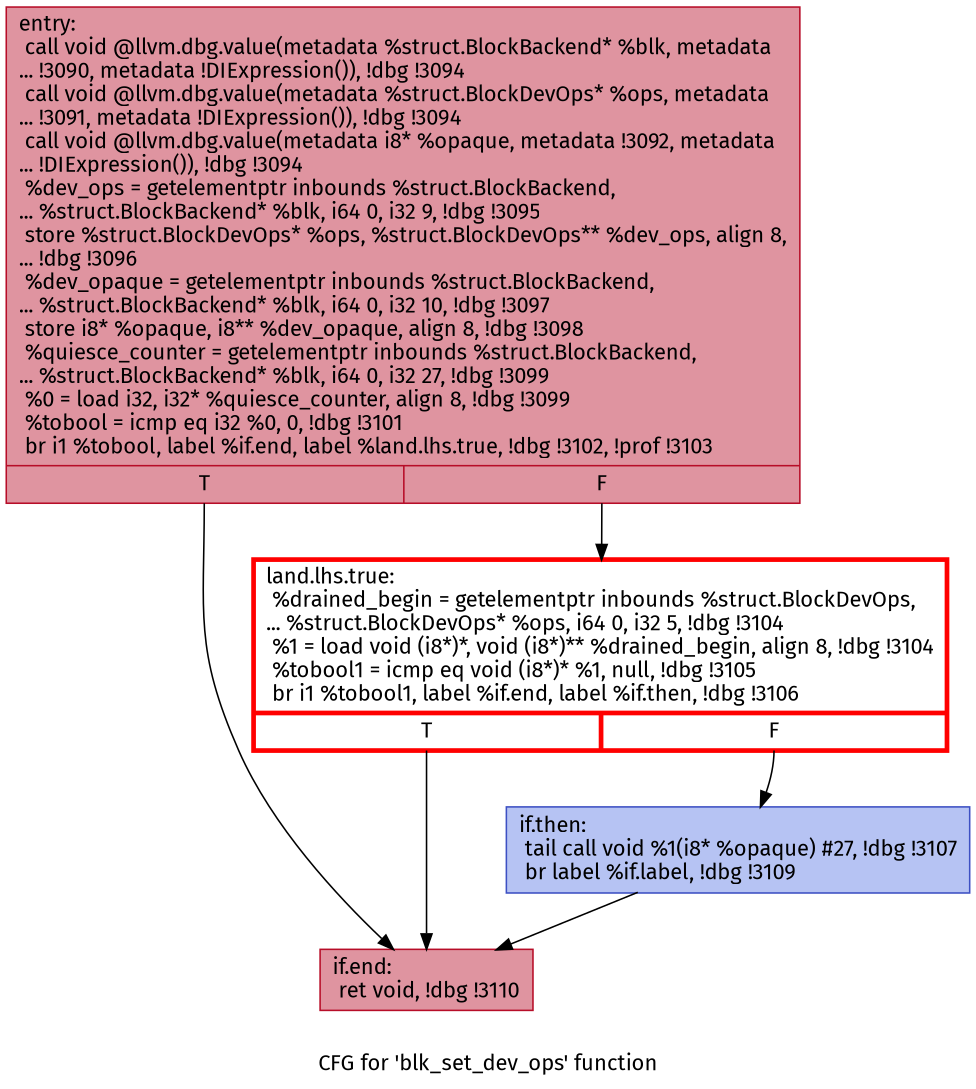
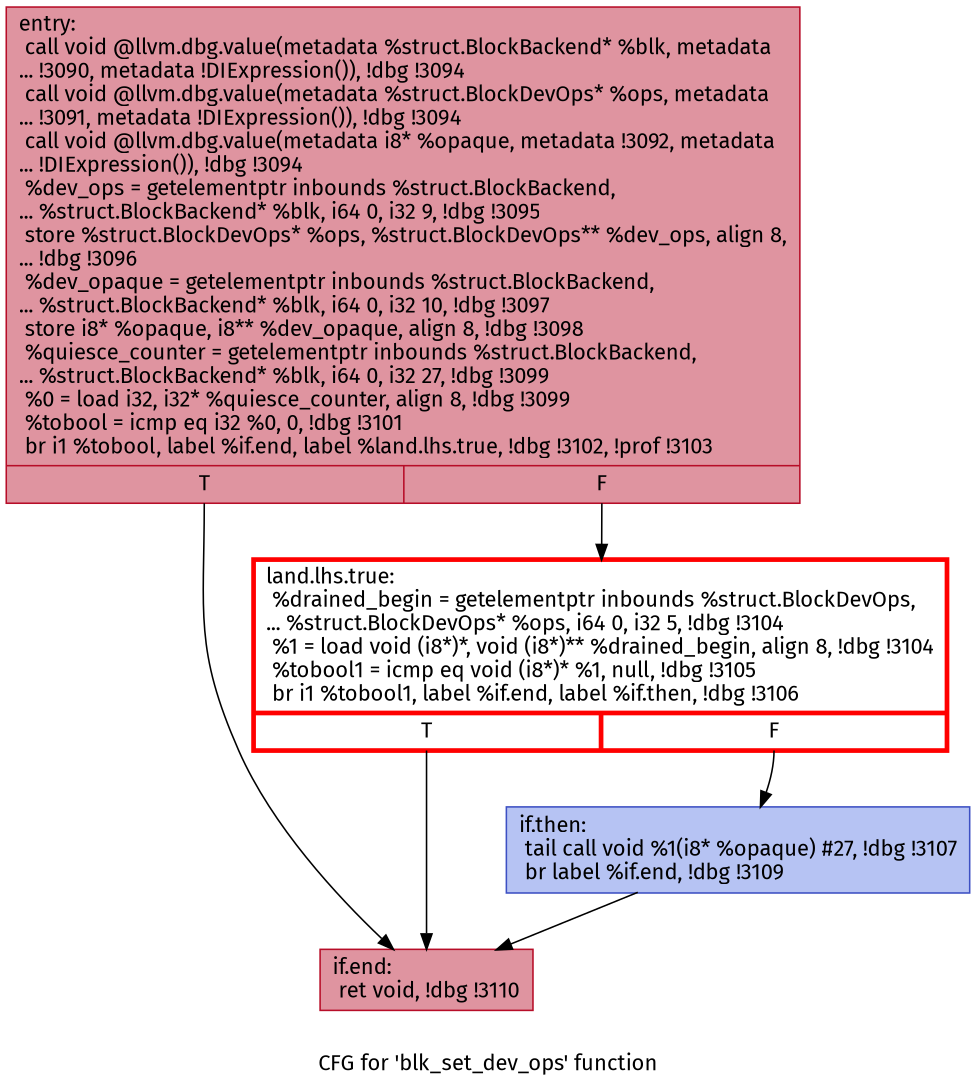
(658, 873) -> (652, 873)
